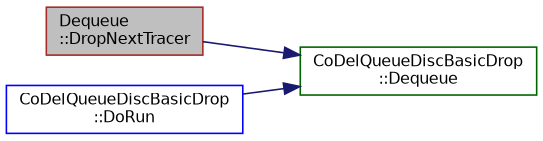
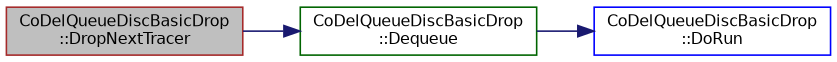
(125, 31) -> (125, 31)
(263, 91) -> (557, 31)
